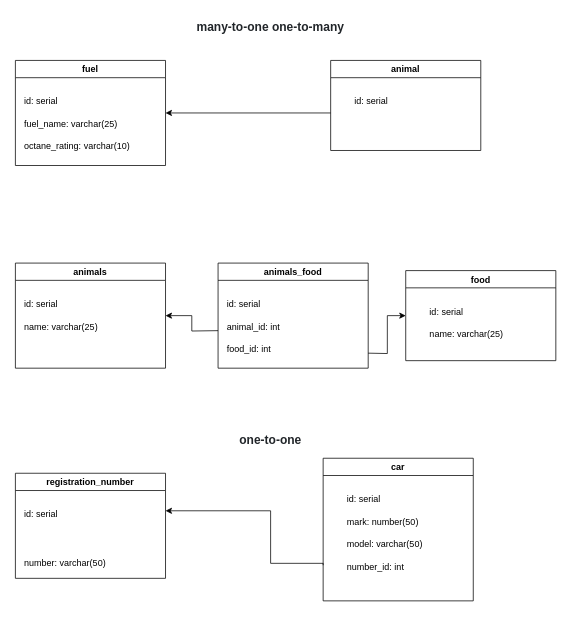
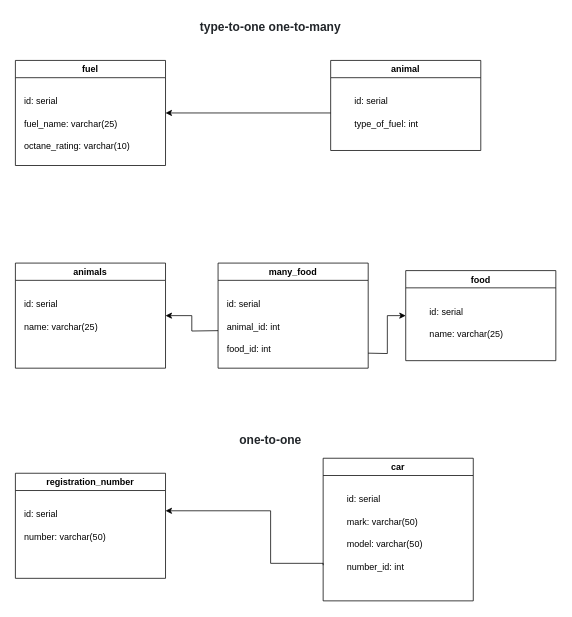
(270, 27) -> (270, 27)
none -> (413, 124)
(293, 272) -> (293, 272)
(385, 522) -> (387, 522)
(83, 563) -> (83, 537)
